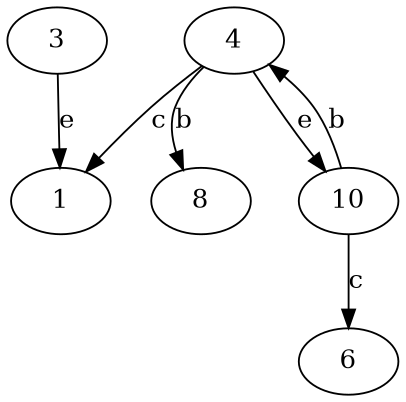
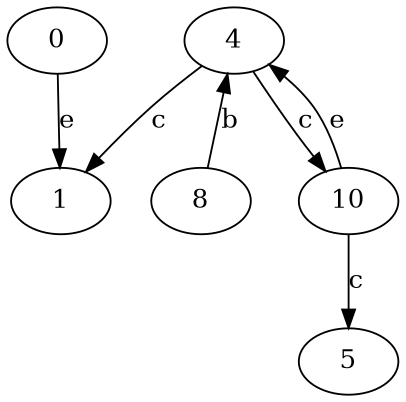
(57, 41) -> (57, 41)
(176, 105) -> (216, 130)
(305, 121) -> (305, 121)
(338, 121) -> (338, 121)
(349, 362) -> (349, 362)
